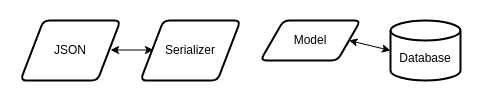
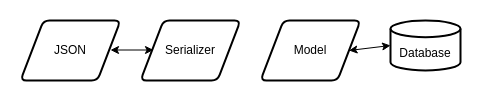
(311, 41) -> (311, 51)
(426, 51) -> (426, 46)
